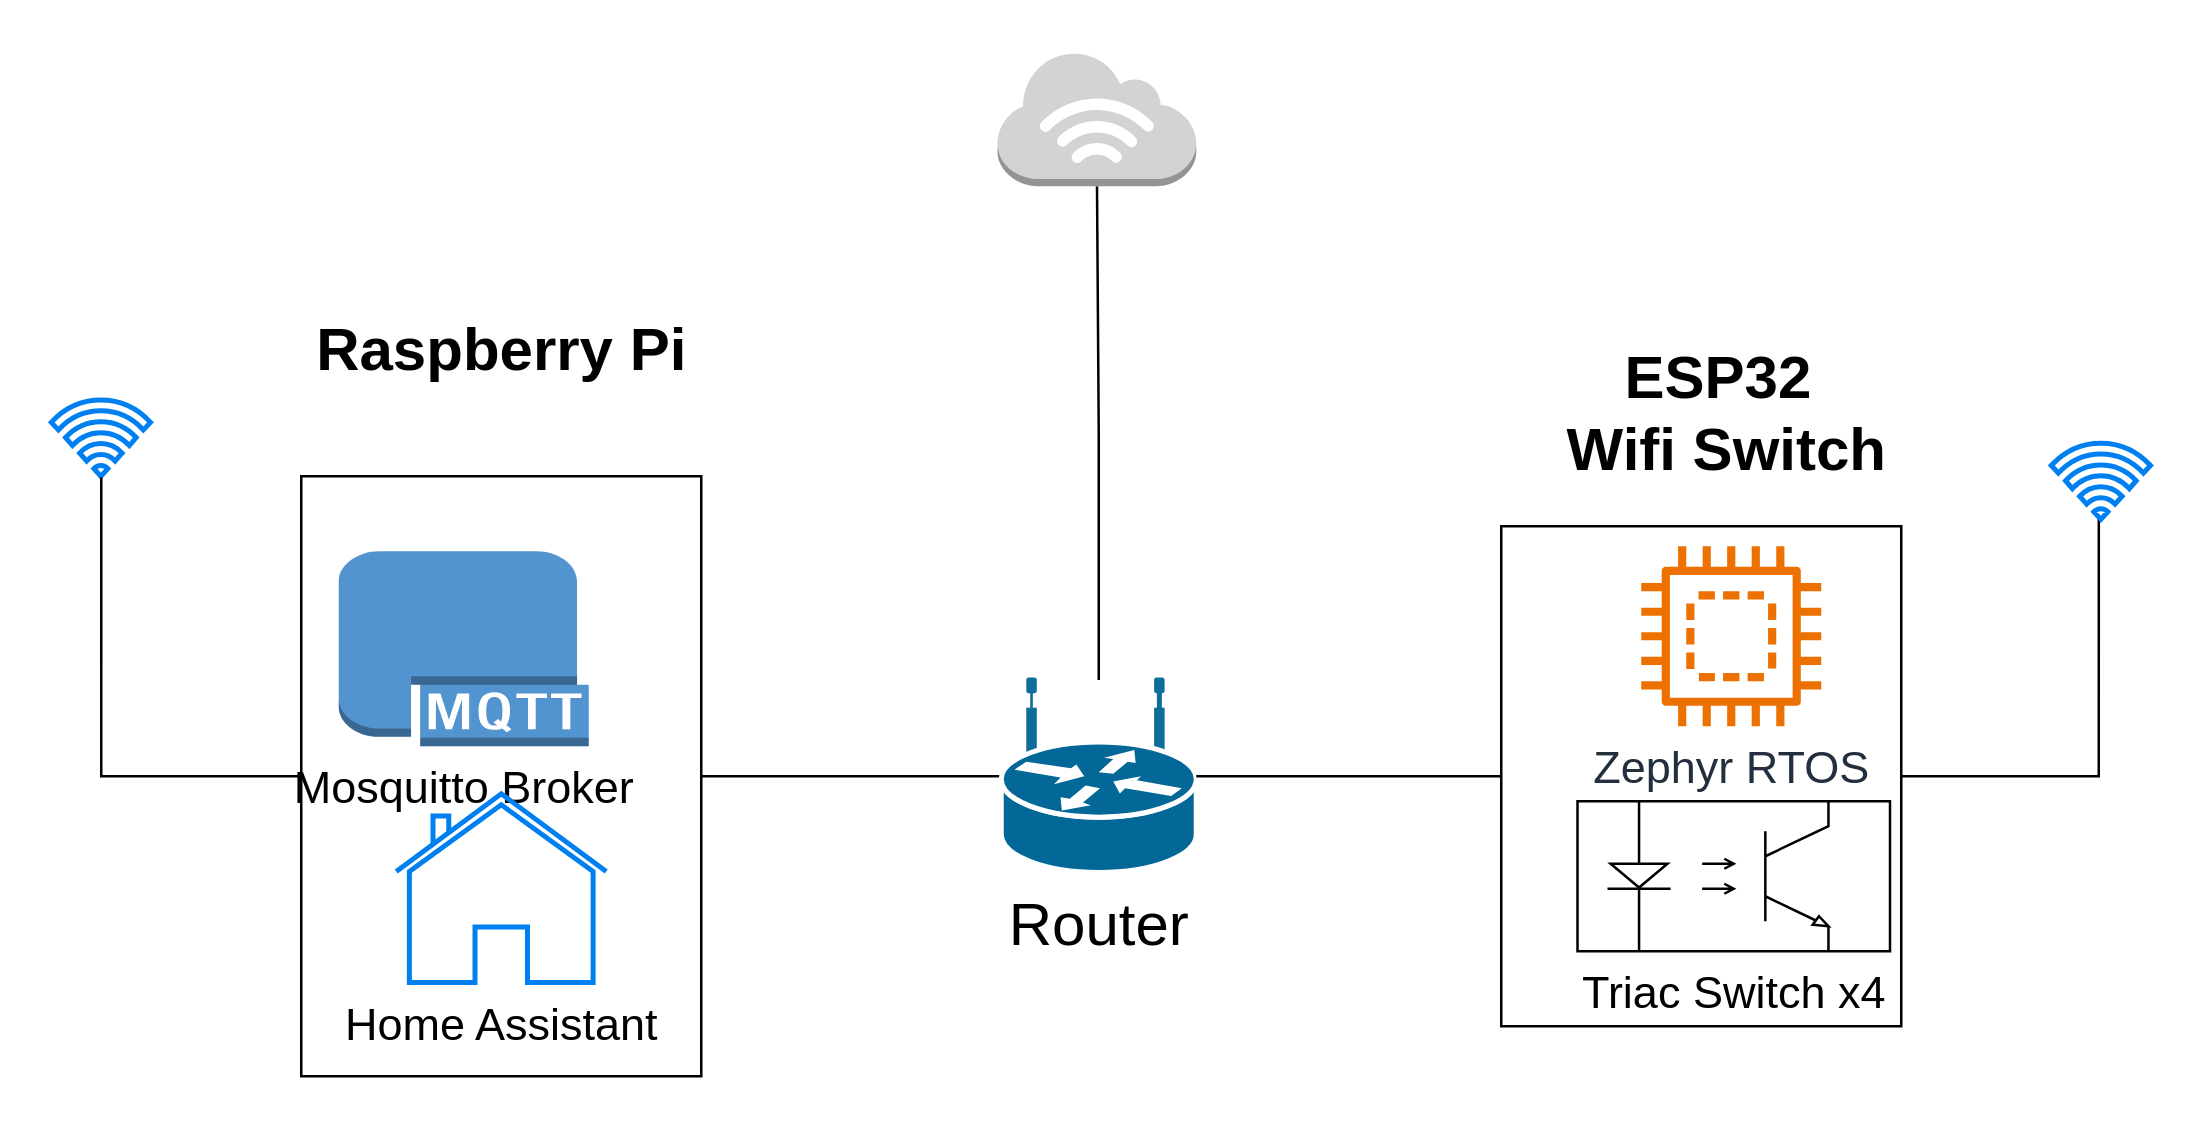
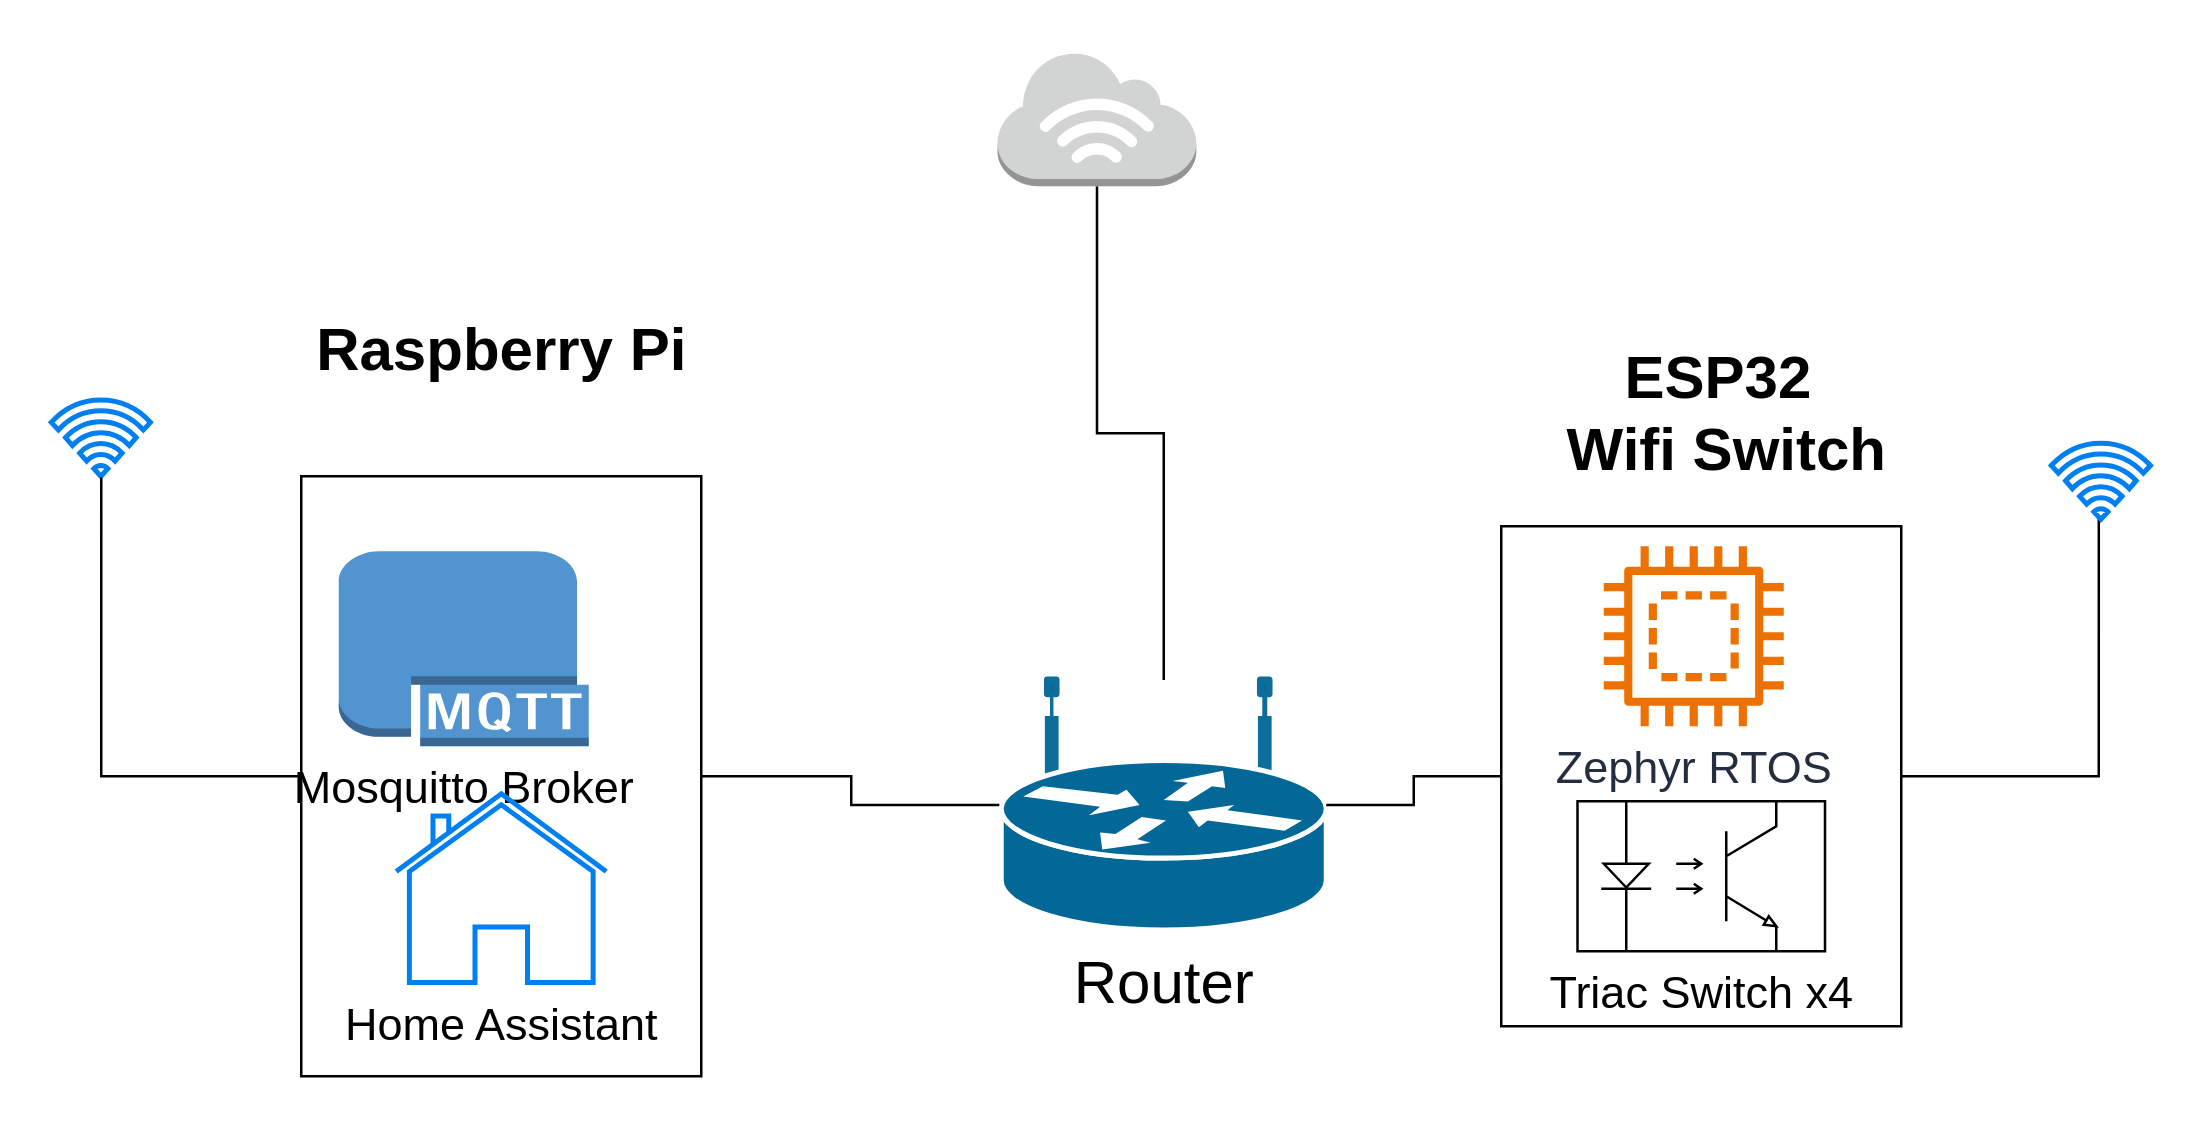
(1731, 636) -> (1694, 636)
(1099, 776) -> (1164, 805)
(1734, 876) -> (1701, 876)
